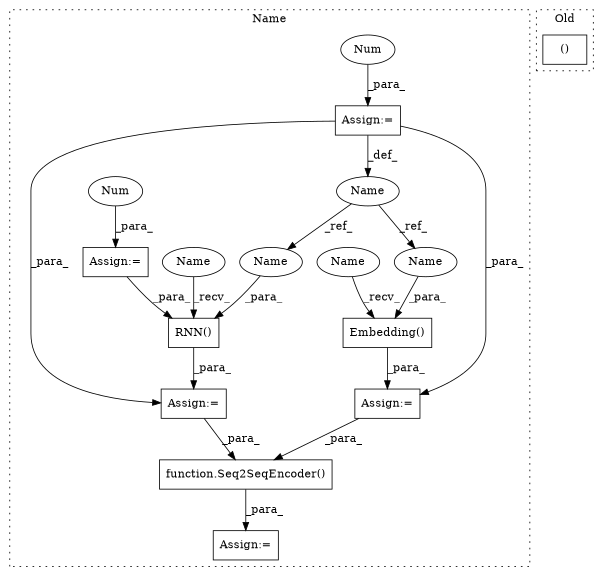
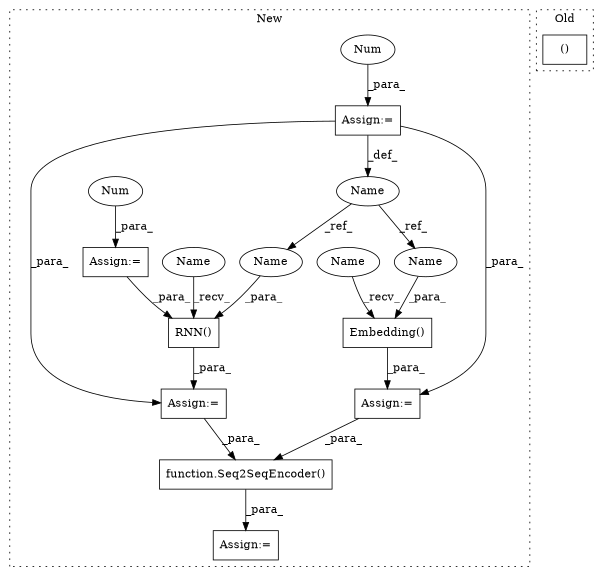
(270, 19) -> (270, 19)
